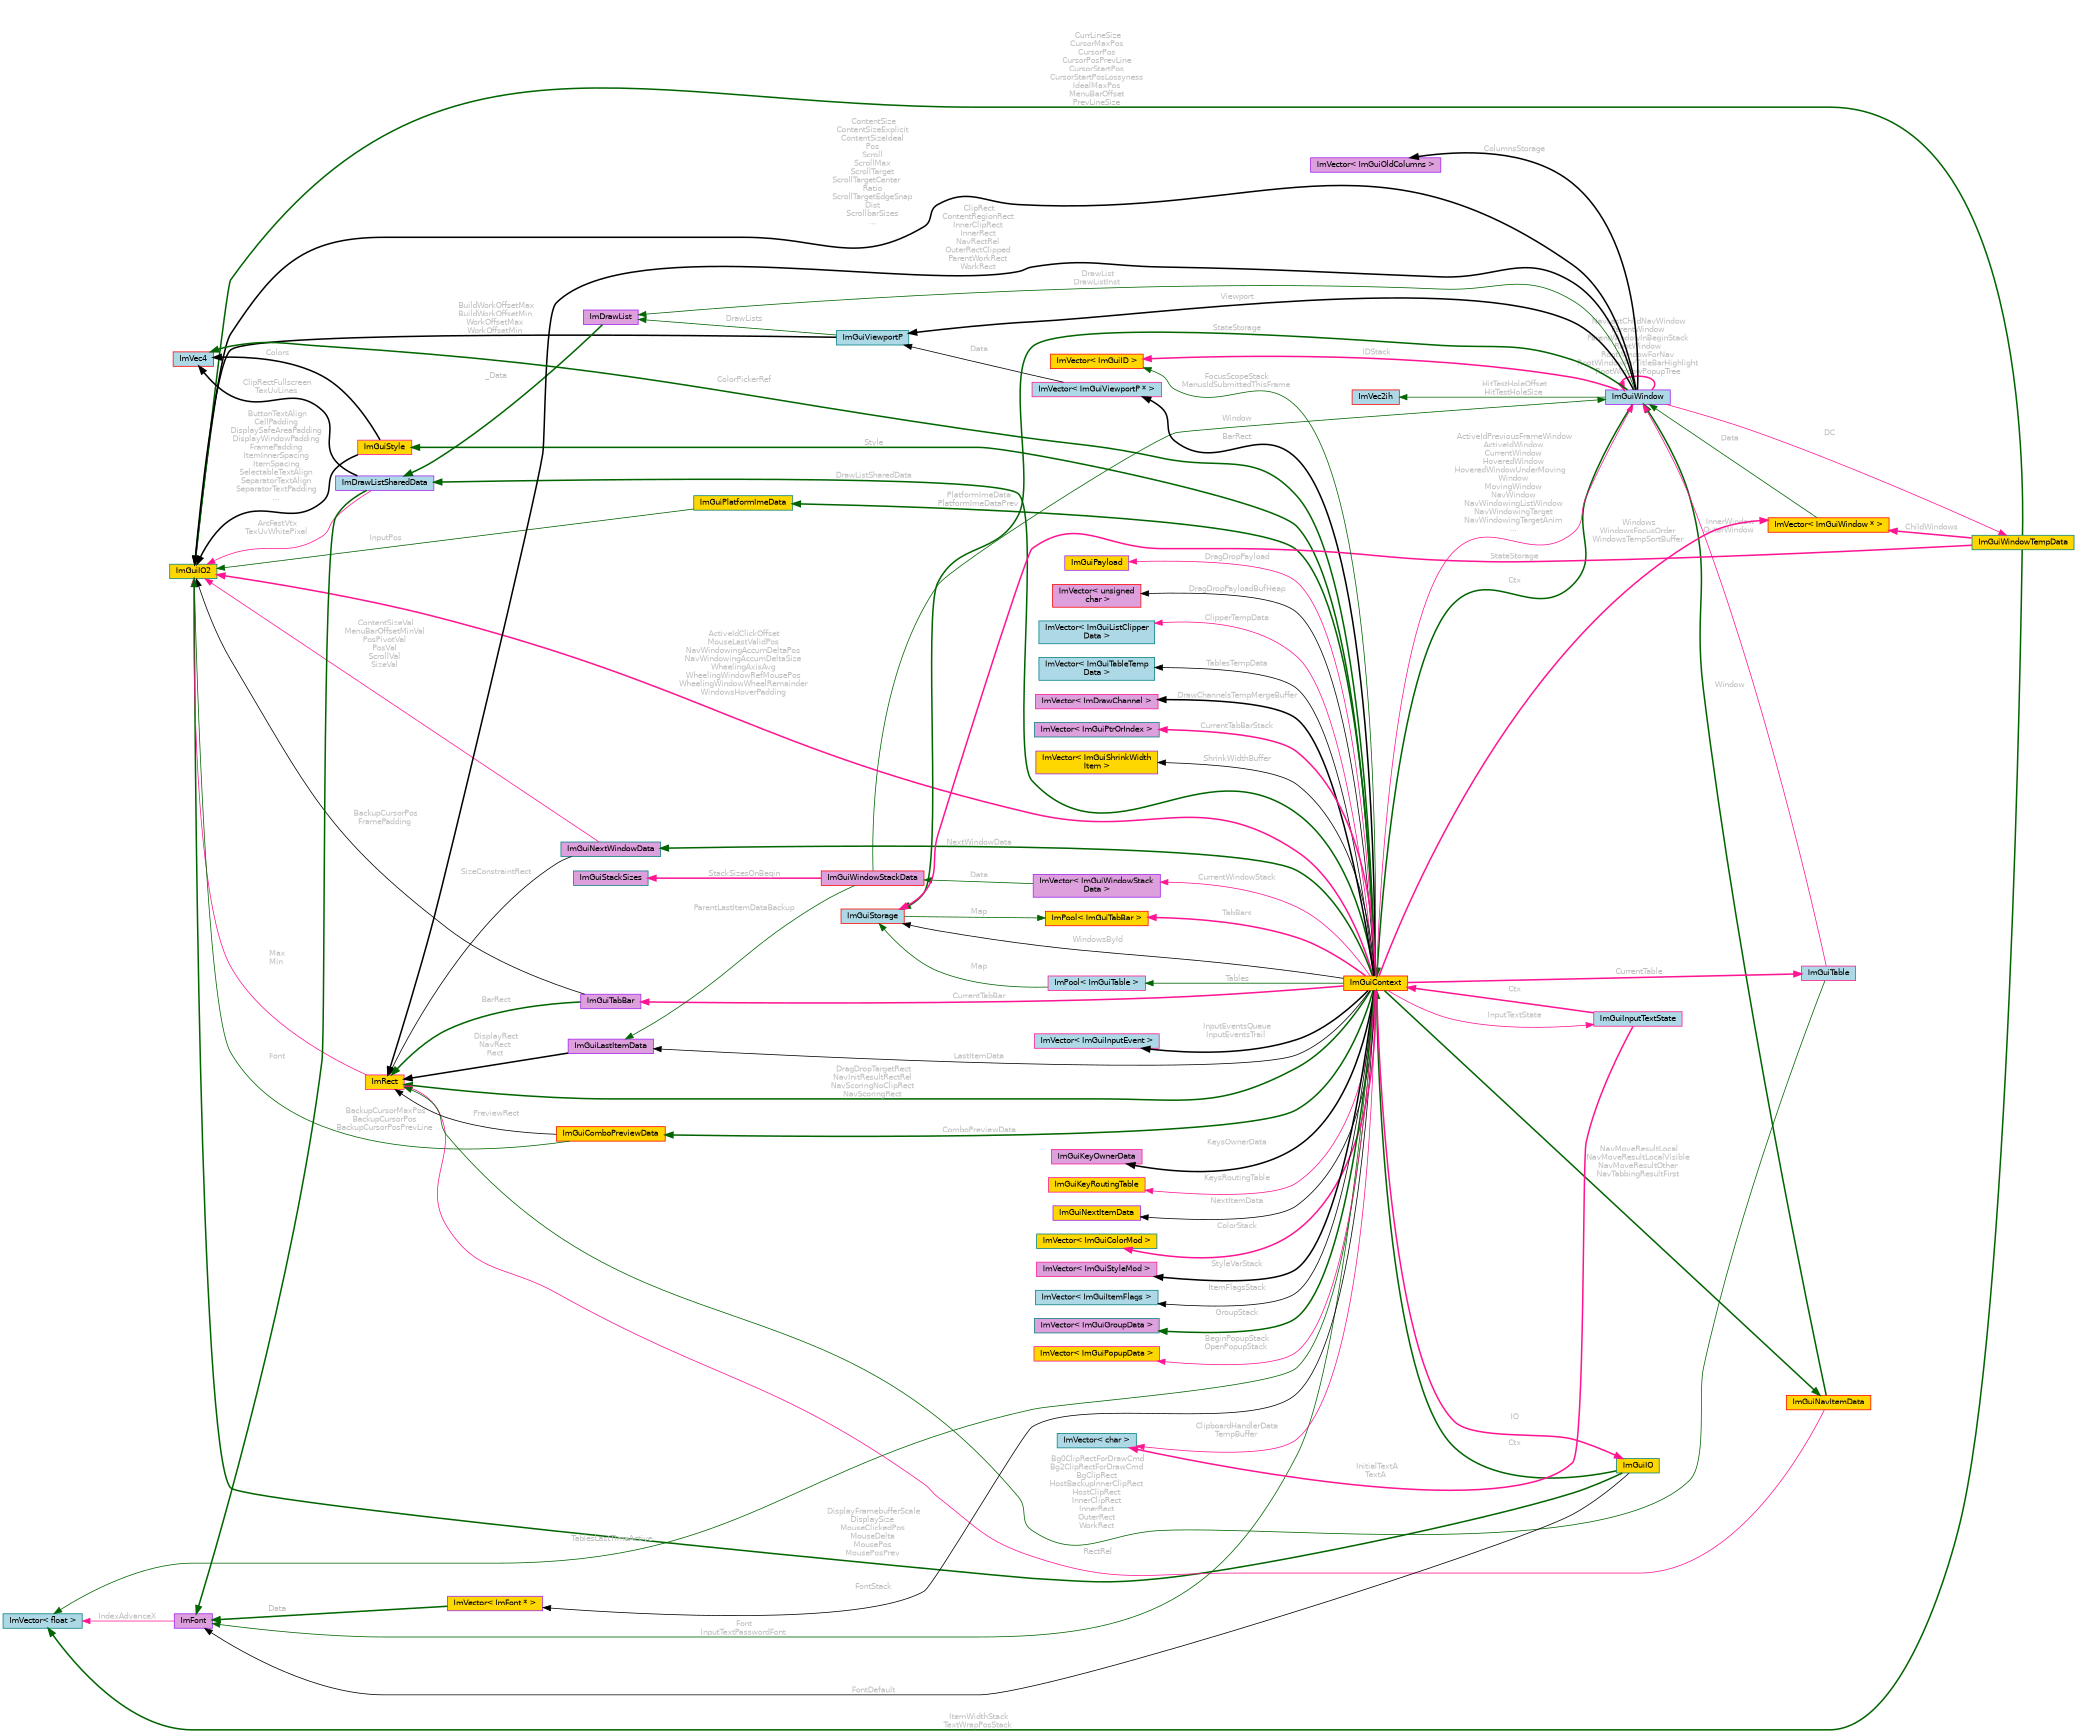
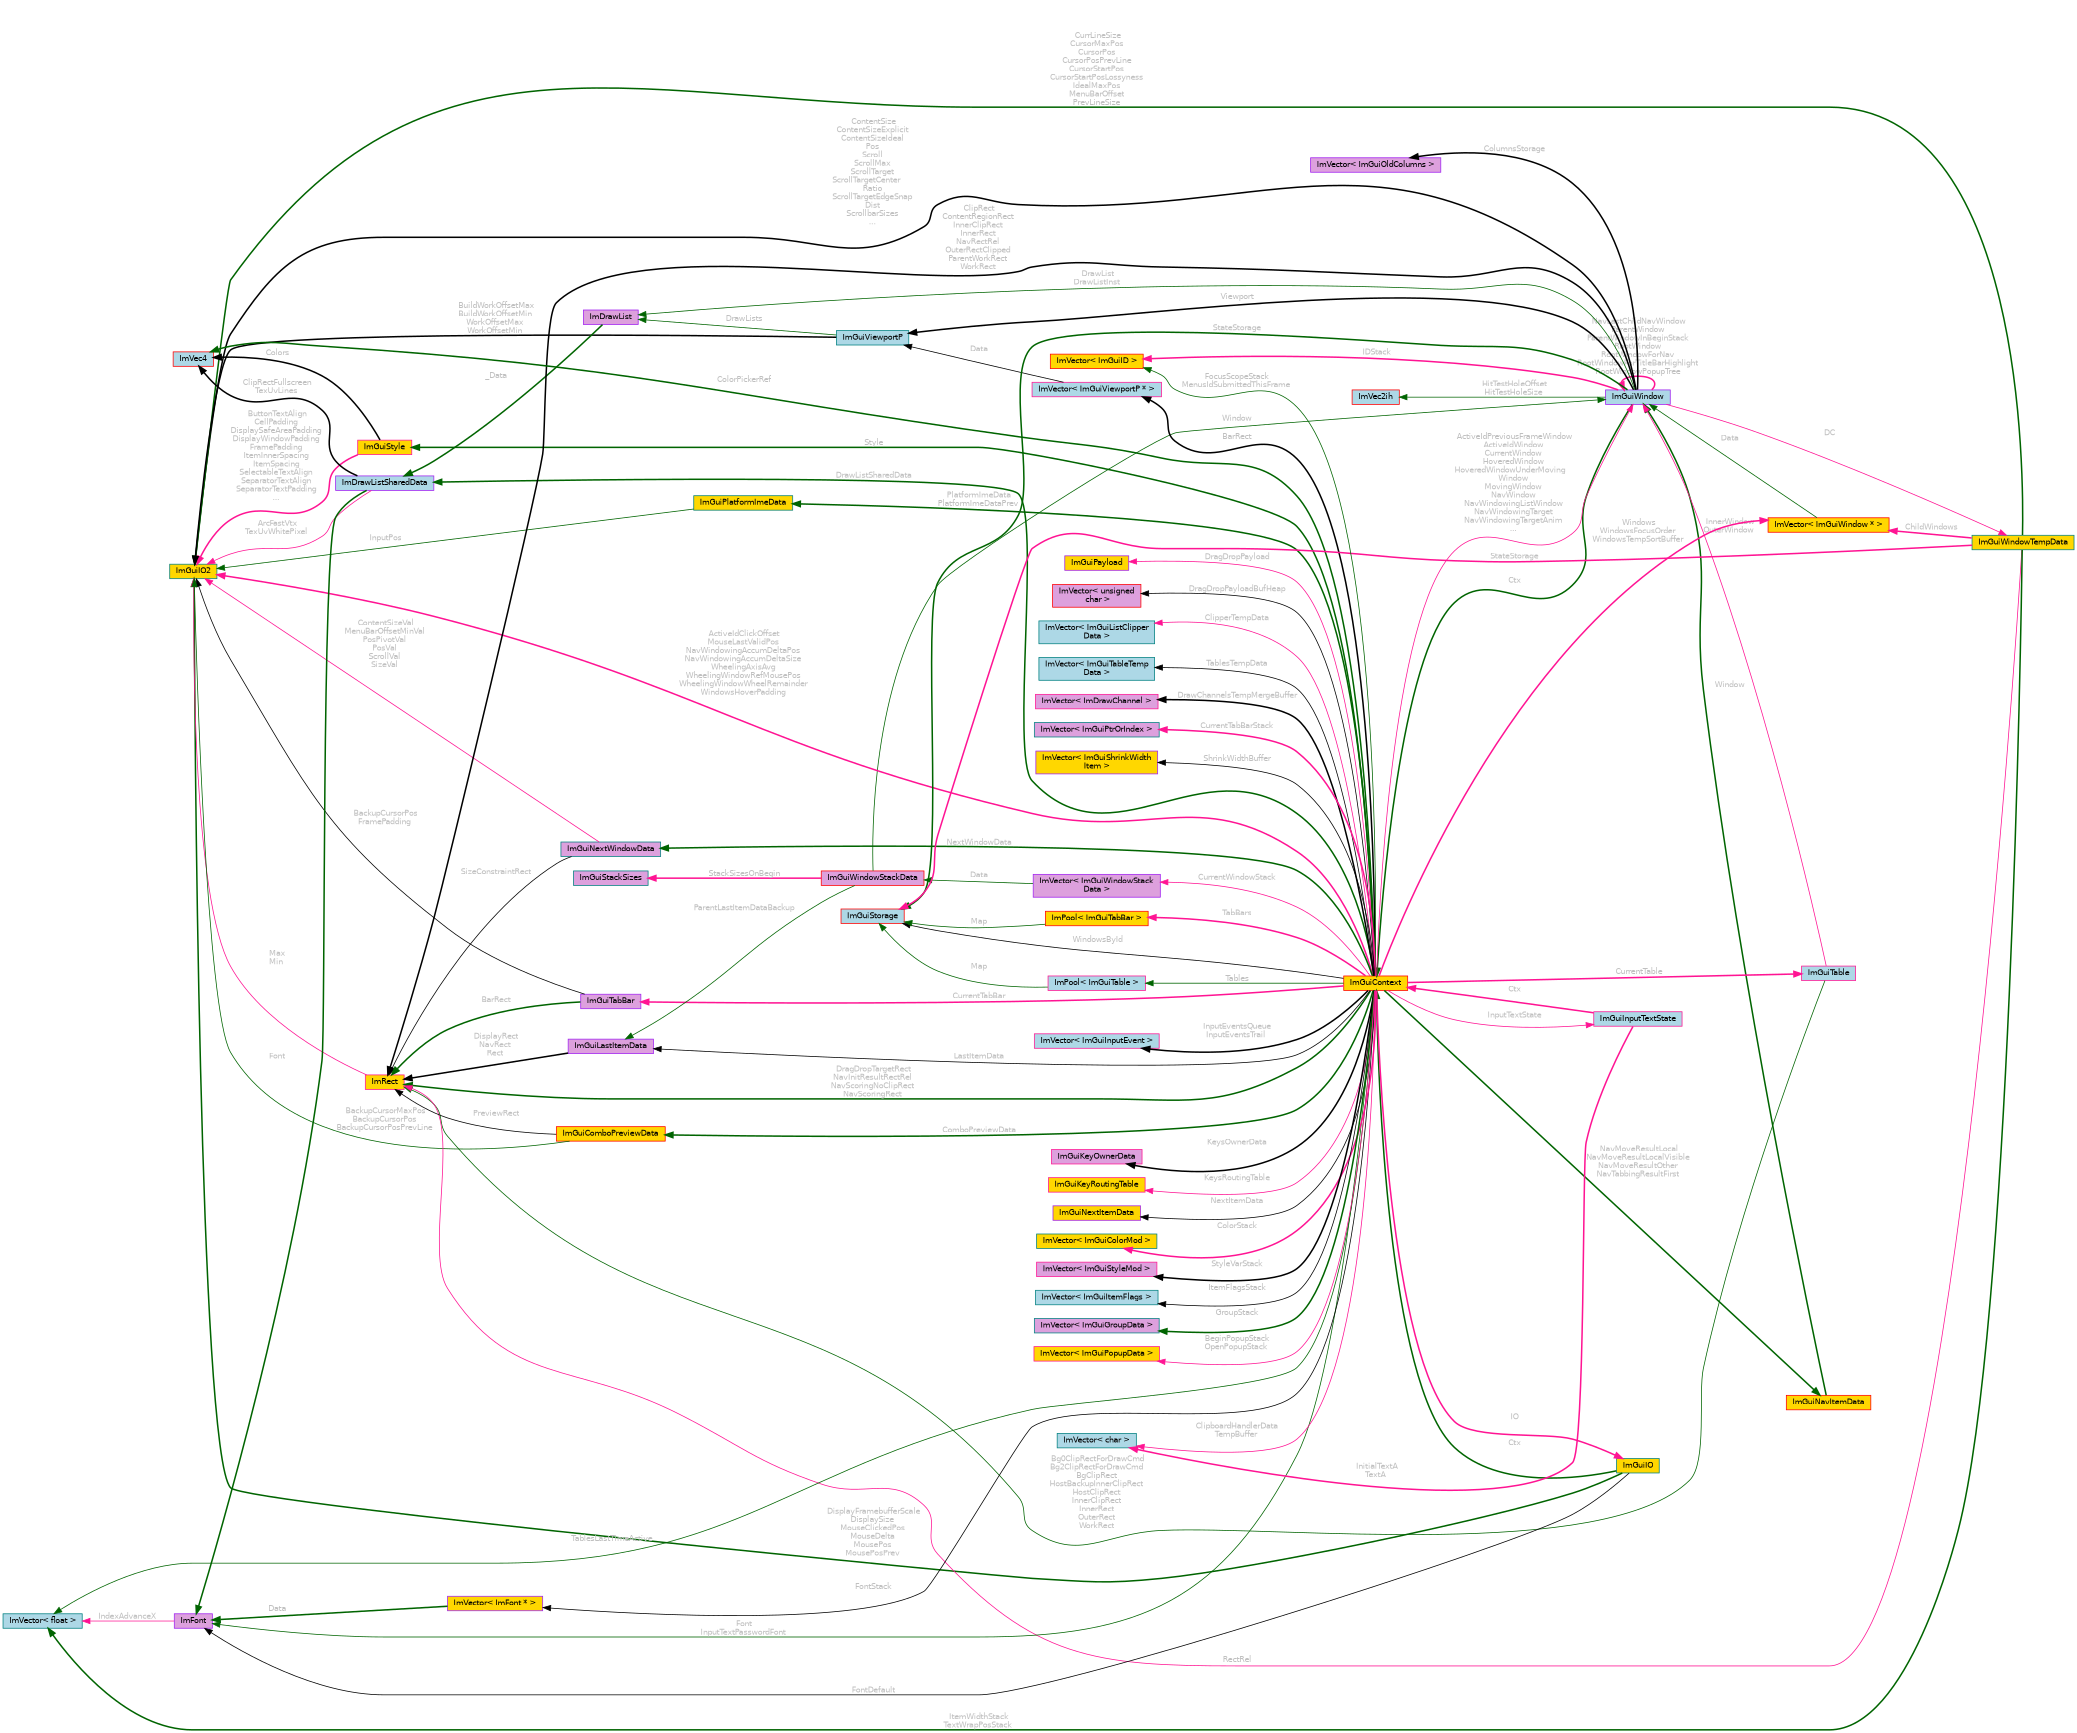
(284, 513) -> (284, 513)
(971, 917) -> (979, 928)
(1049, 1561) -> (1538, 1666)
